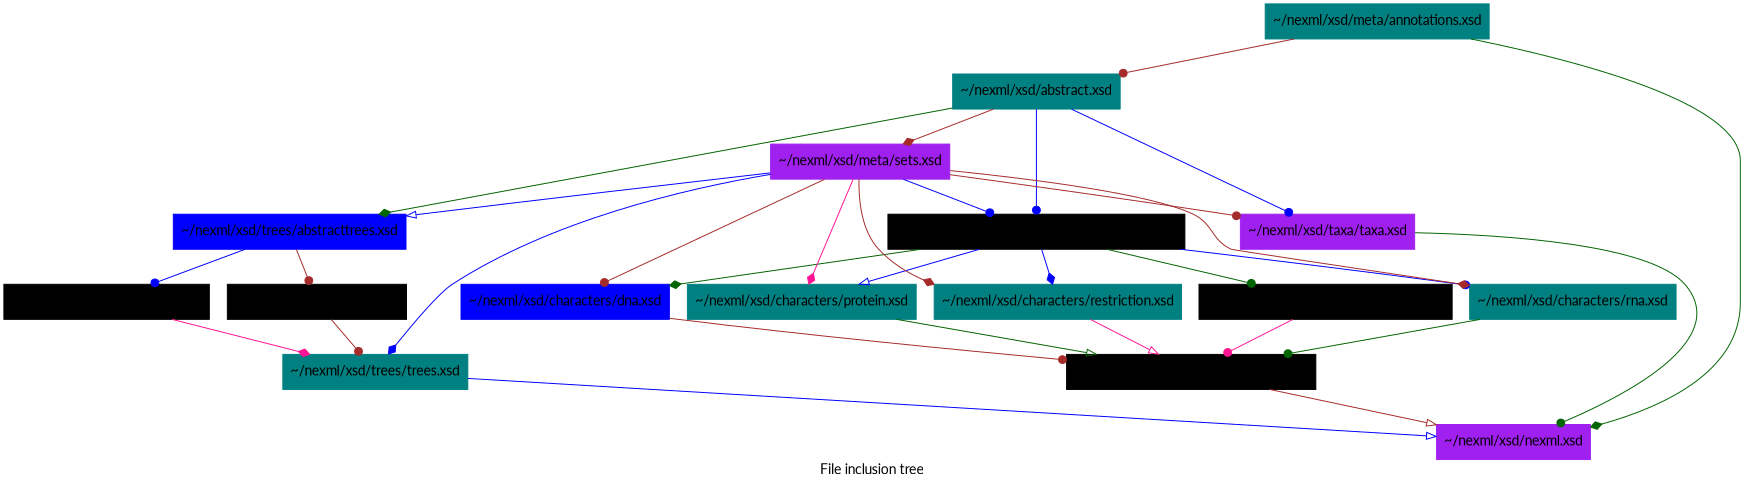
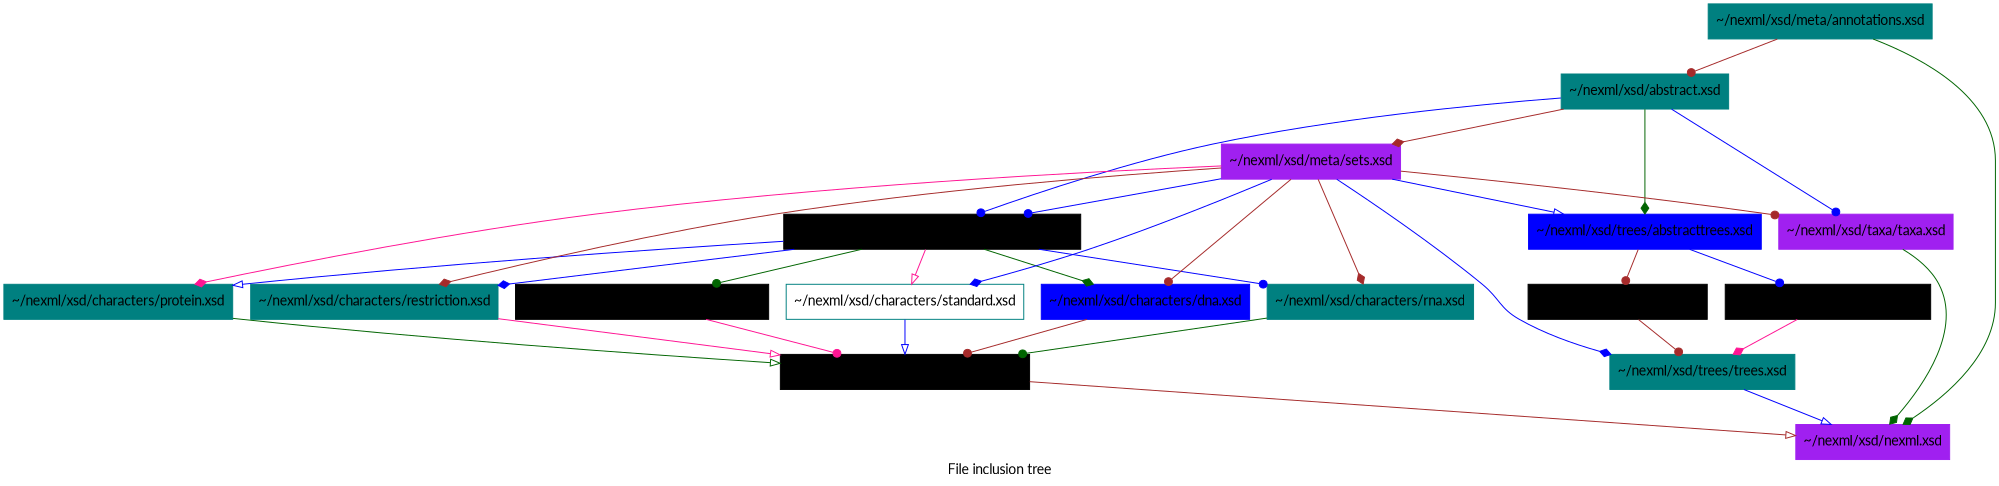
(1656, 266) -> (1944, 330)
none -> (905, 302)
